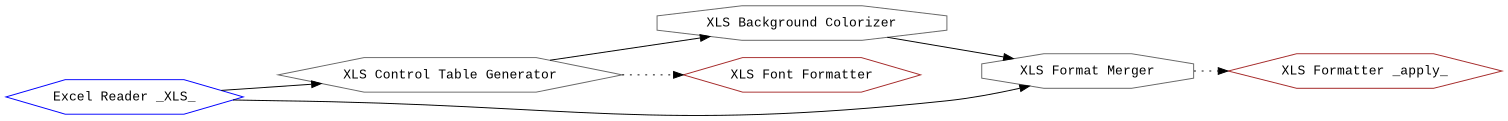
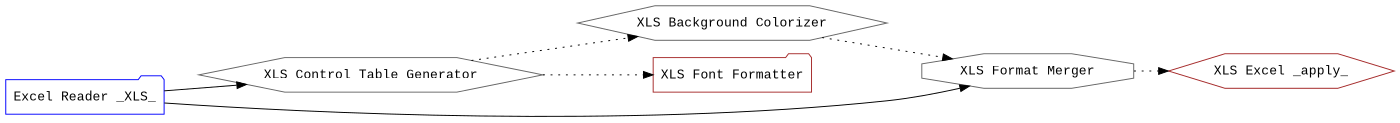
(802, 23) -> (732, 23)
(945, 47) -> (882, 47)
(625, 49) -> (550, 49)
(1365, 71) -> (1281, 71)
(802, 75) -> (732, 75)
(125, 97) -> (85, 97)
